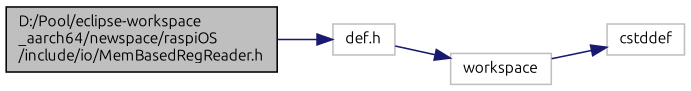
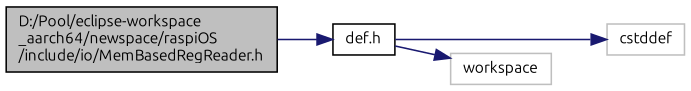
(364, 39) -> (364, 39)
(572, 55) -> (493, 39)
